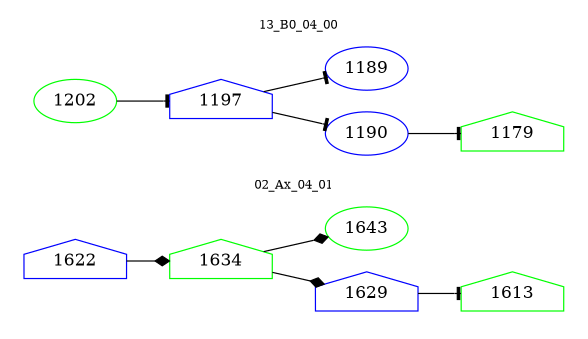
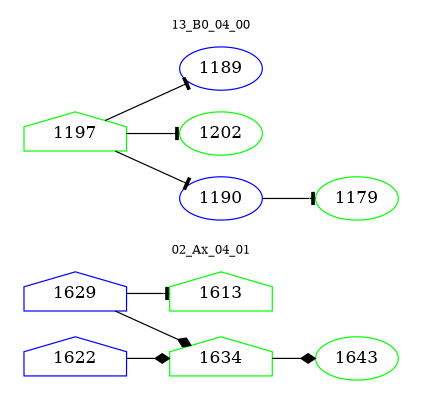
(140, 101) -> (150, 134)
(221, 101) -> (75, 134)
(512, 134) -> (357, 198)
(291, 277) -> (146, 325)
